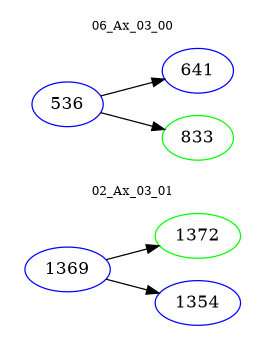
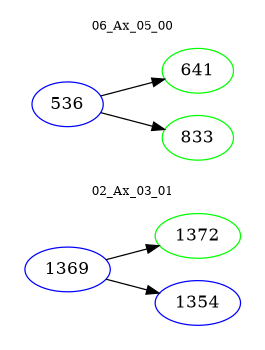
(133, 27) -> (133, 27)
(198, 71) -> (198, 71)
